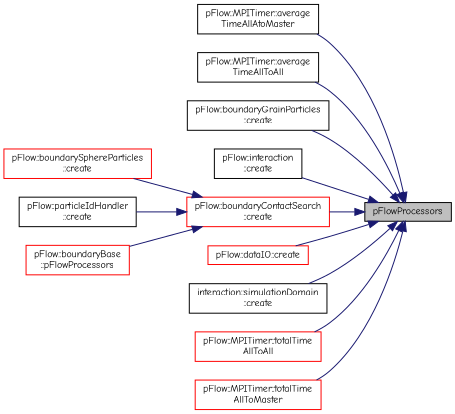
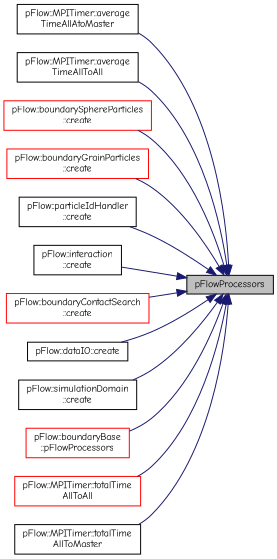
(258, 116) -> (78, 164)
(163, 186) -> (192, 190)
(157, 212) -> (170, 245)
(161, 238) -> (188, 376)
(258, 255) -> (78, 352)
(258, 298) -> (78, 395)
(258, 395) -> (78, 539)
